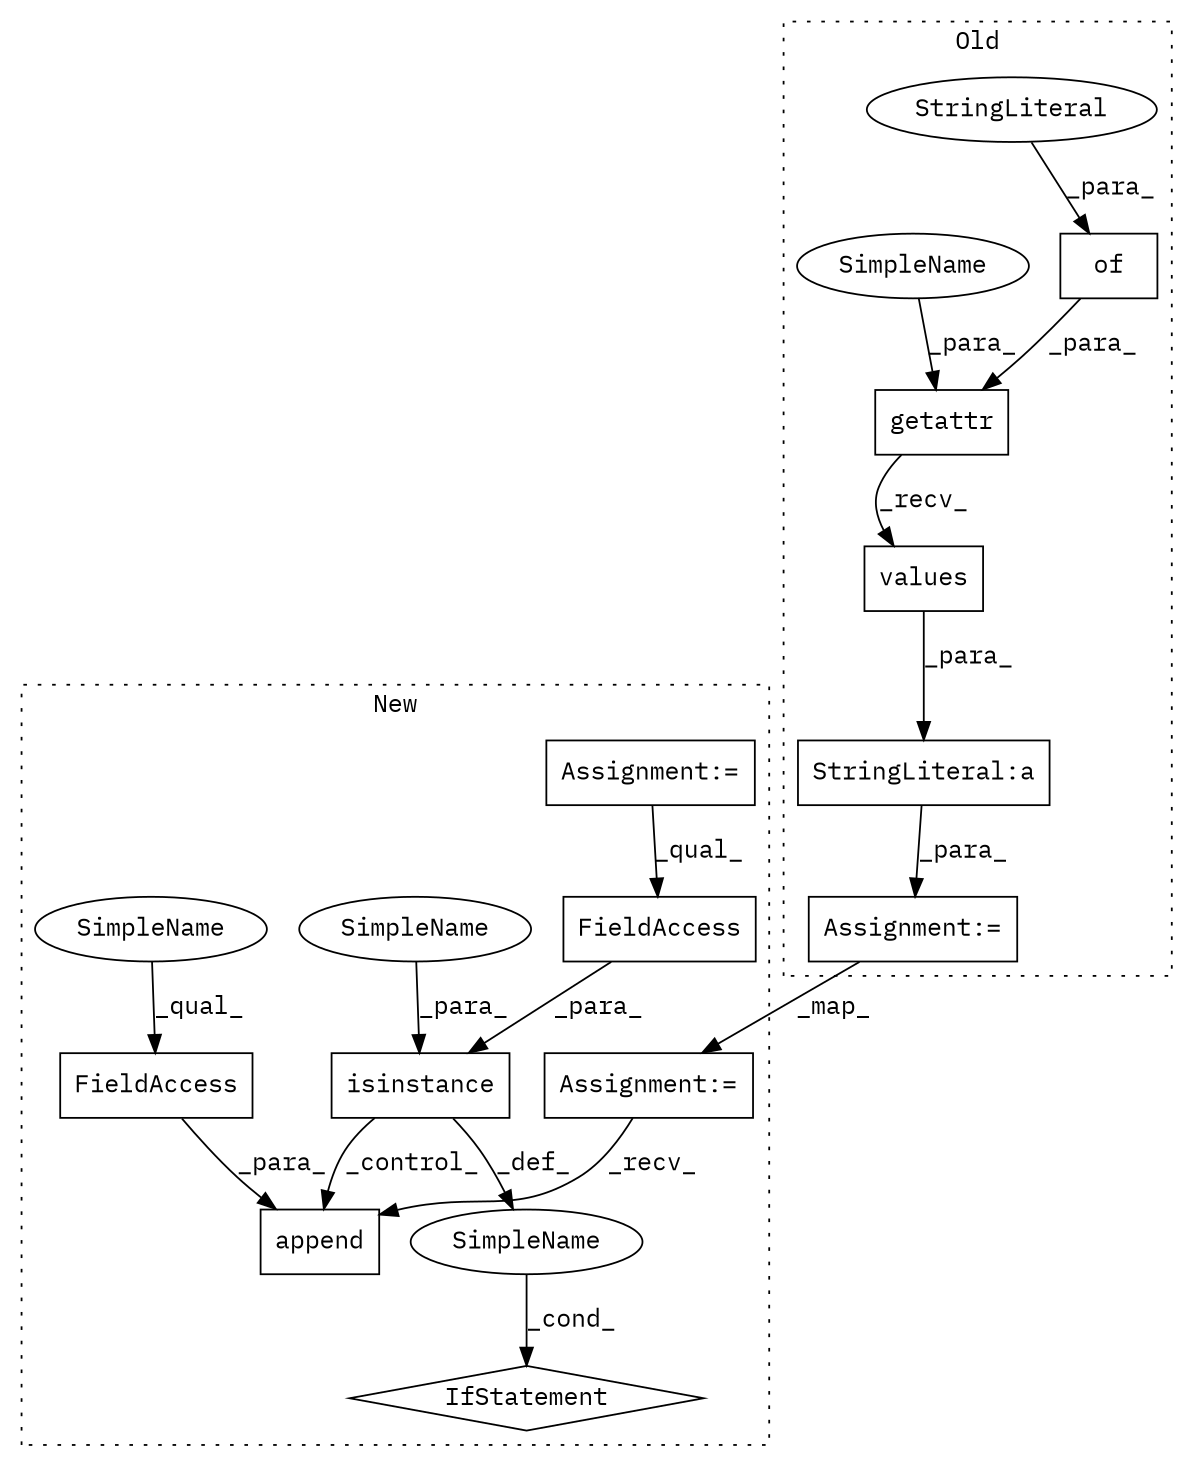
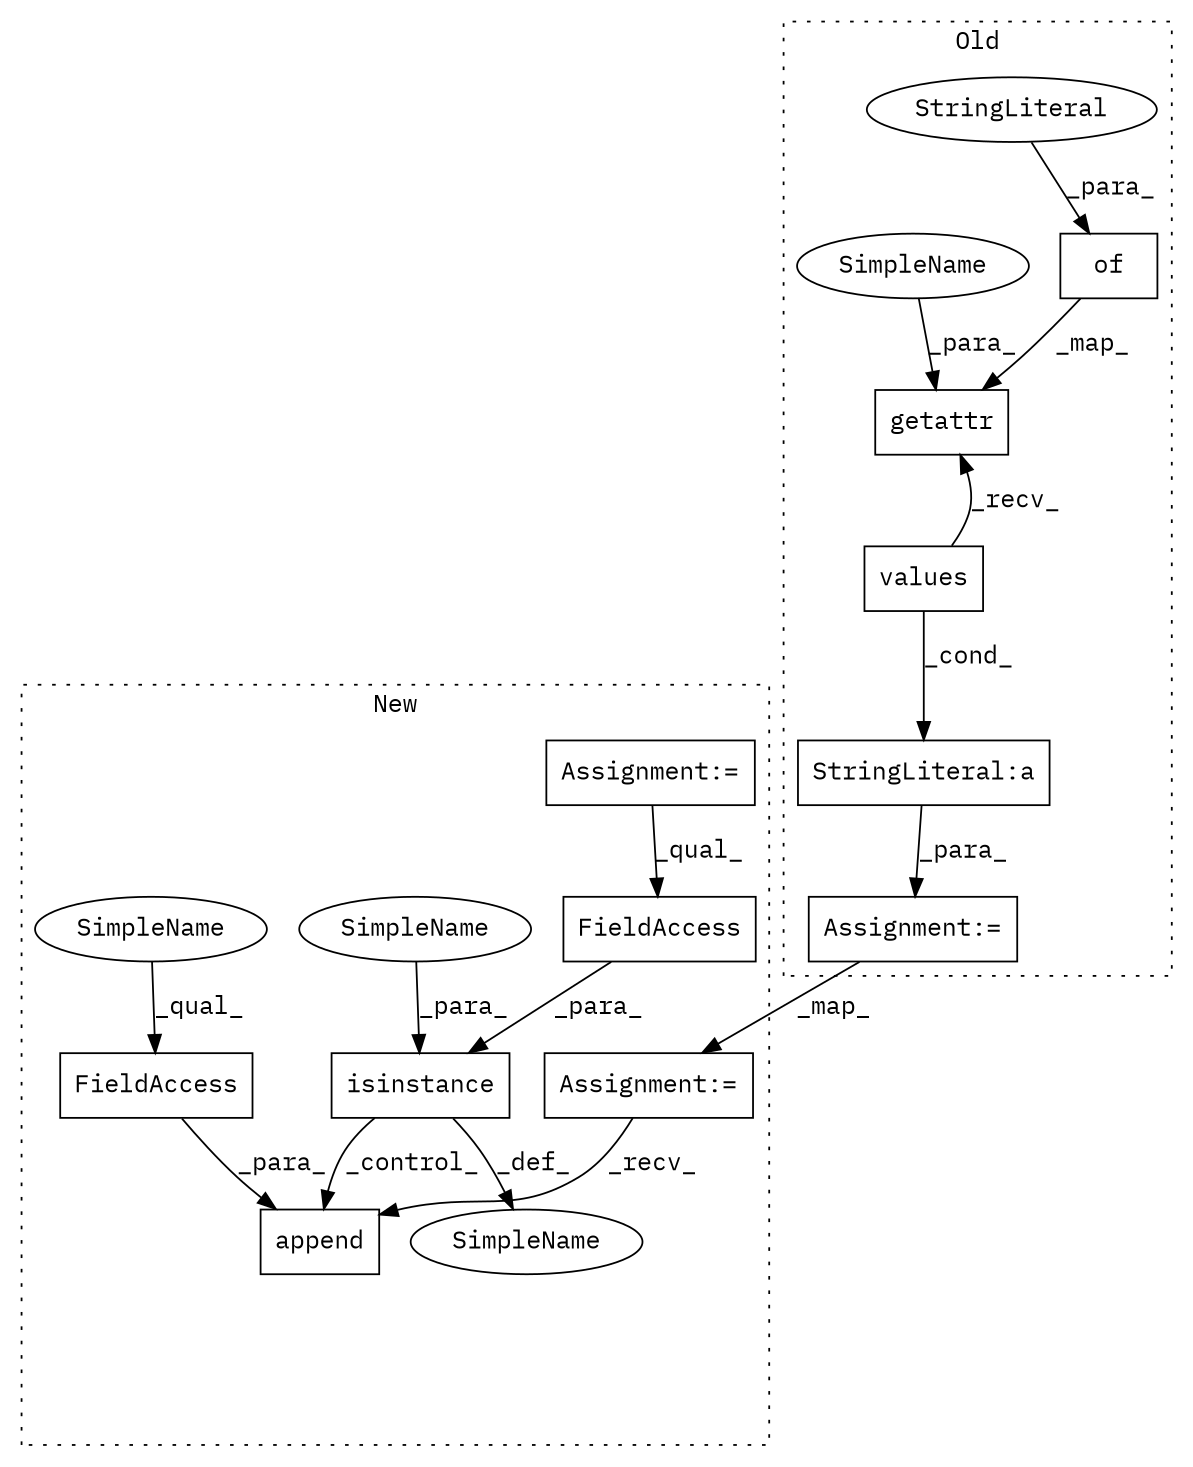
(1093, 344) -> (1093, 344)
(878, 490) -> (970, 511)
(969, 657) -> (969, 657)
(527, 1398) -> none
